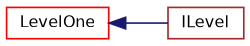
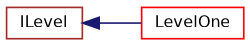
(147, 23) -> (120, 23)
